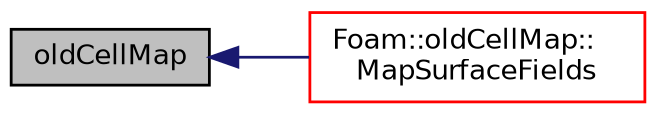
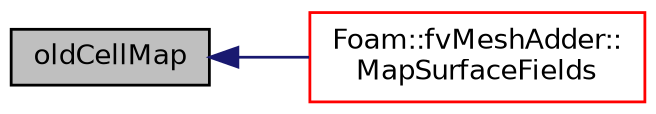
(477, 57) -> (477, 57)
